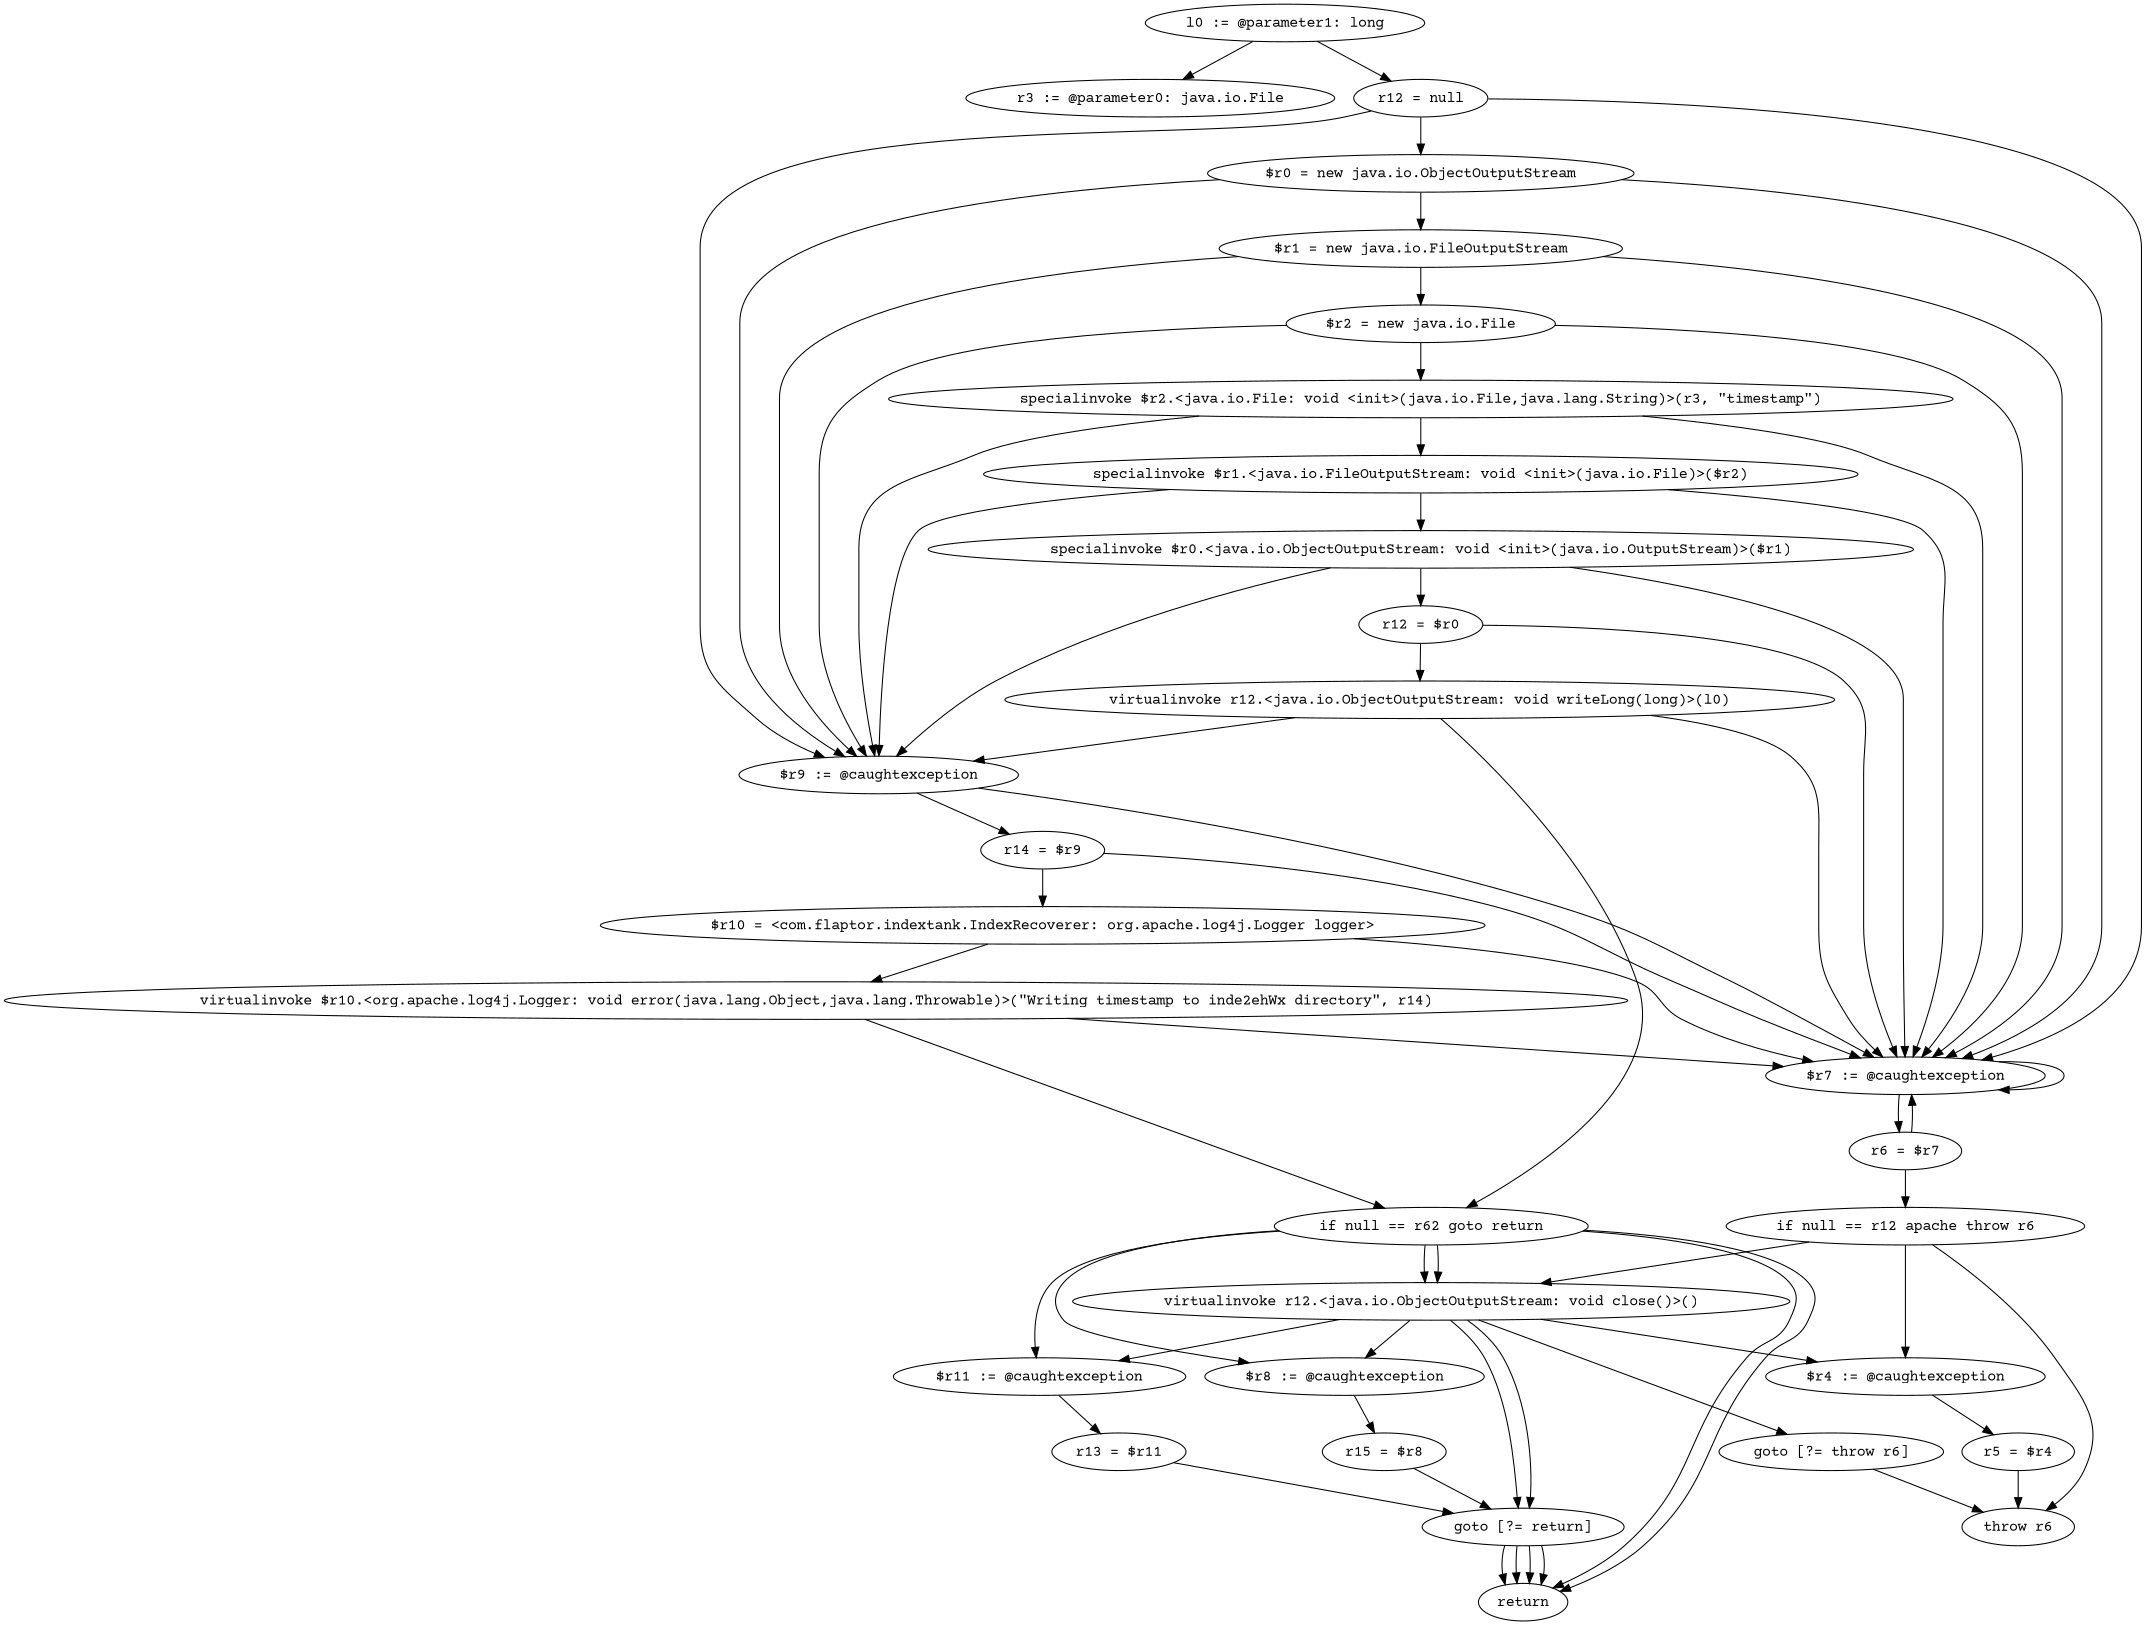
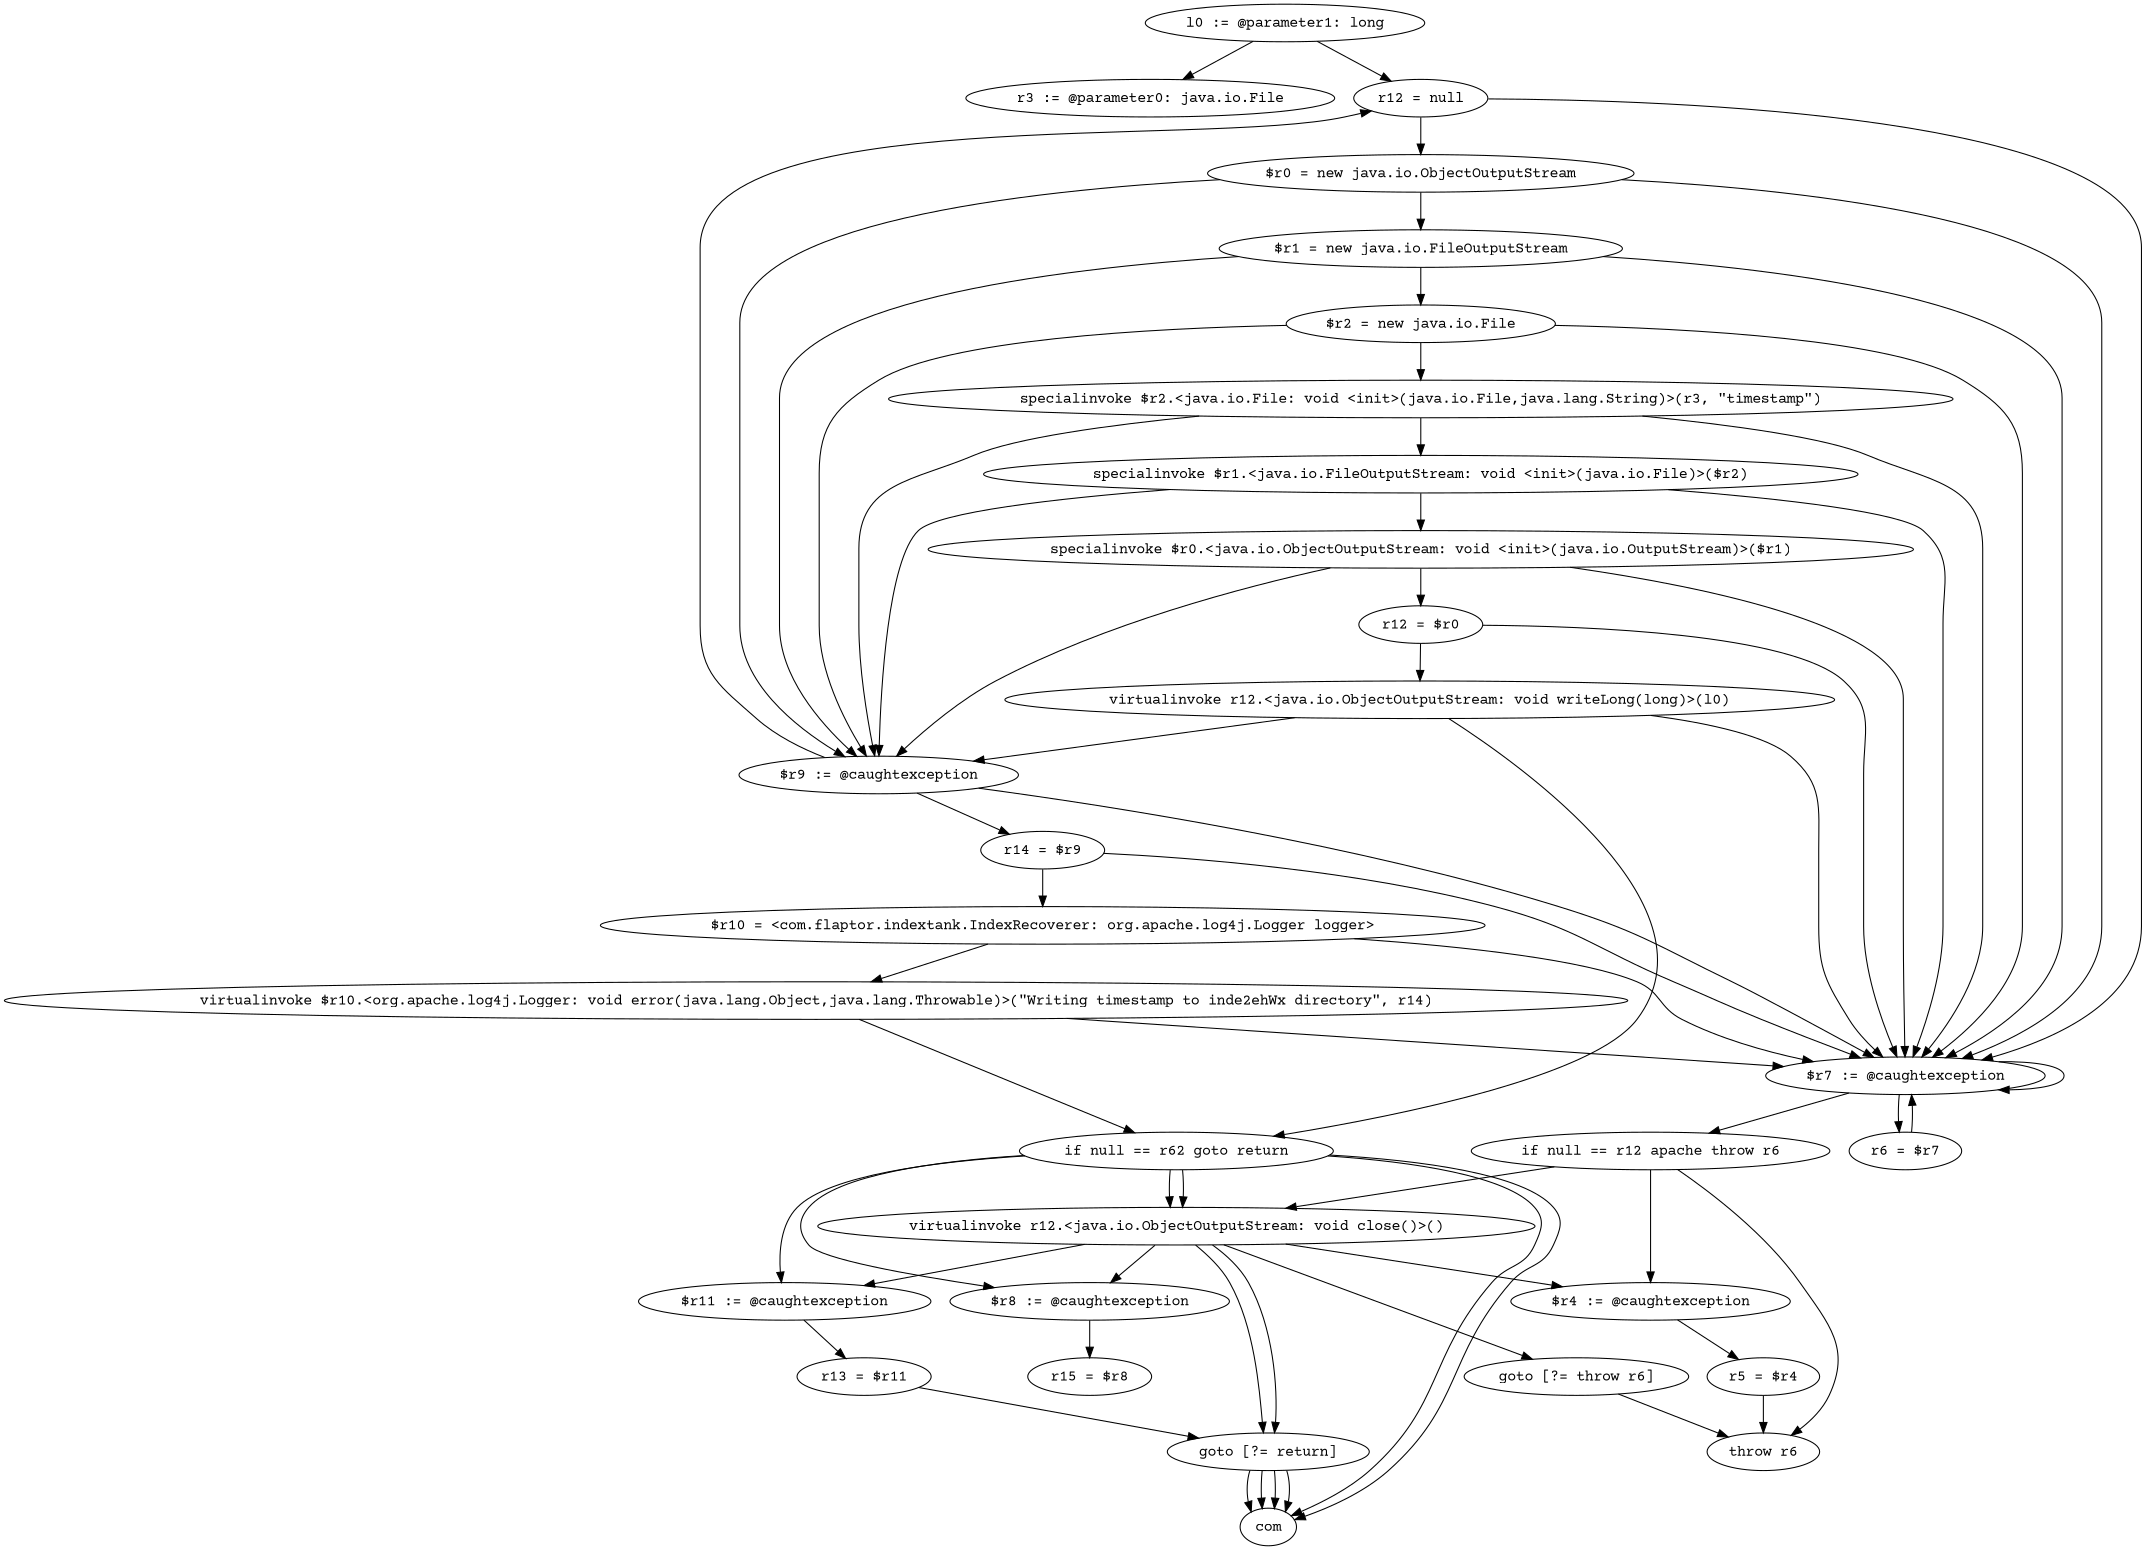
(744, 189) -> (735, 194)
(1905, 1183) -> (1784, 1112)
(1448, 1486) -> none
(1523, 1602) -> (1268, 1527)
